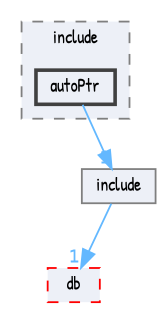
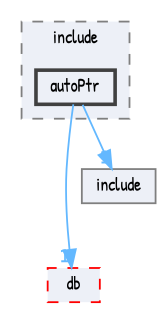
(100, 228) -> (66, 177)
